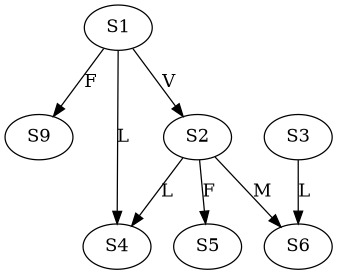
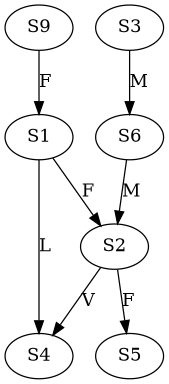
(82, 77) -> (39, 76)
(169, 82) -> (88, 192)
(244, 187) -> (123, 186)
(167, 192) -> (88, 301)
(305, 192) -> (139, 82)
